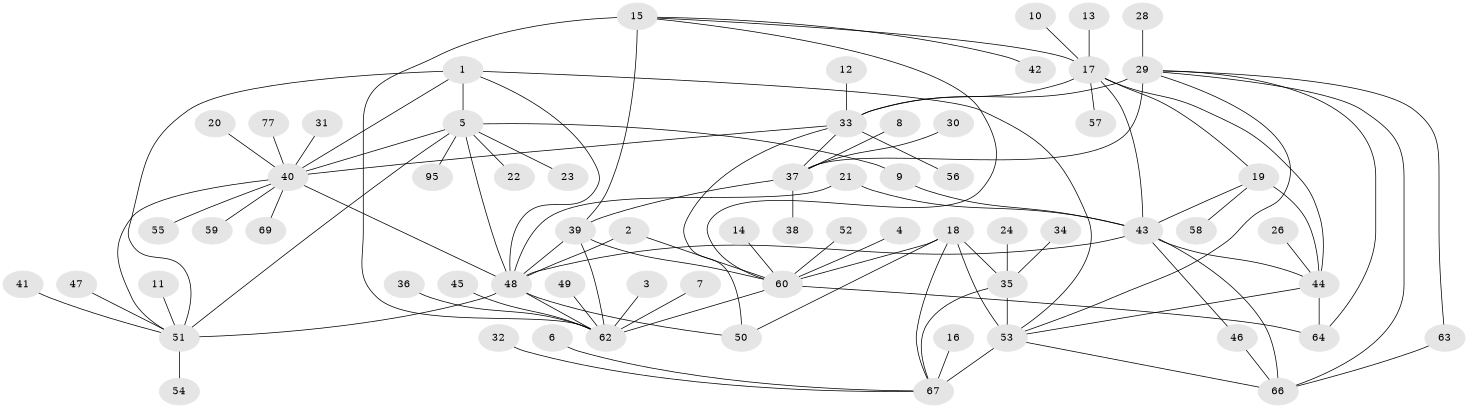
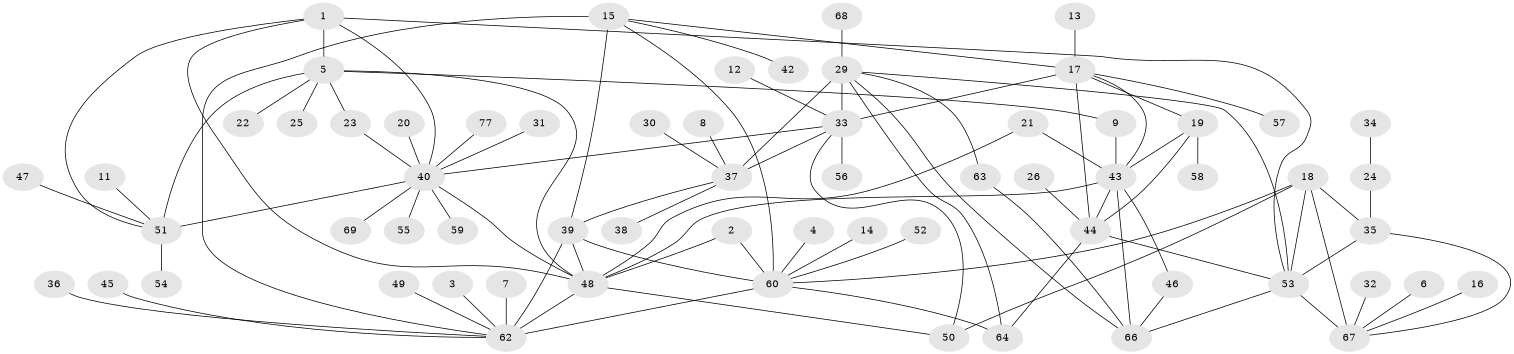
(1036, 16) -> none
(1143, 16) -> (842, 16)
(376, 150) -> (388, 150)
(433, 177) -> (297, 124)
(1034, 258) -> (1371, 150)
(23, 284) -> none
(349, 325) -> none
